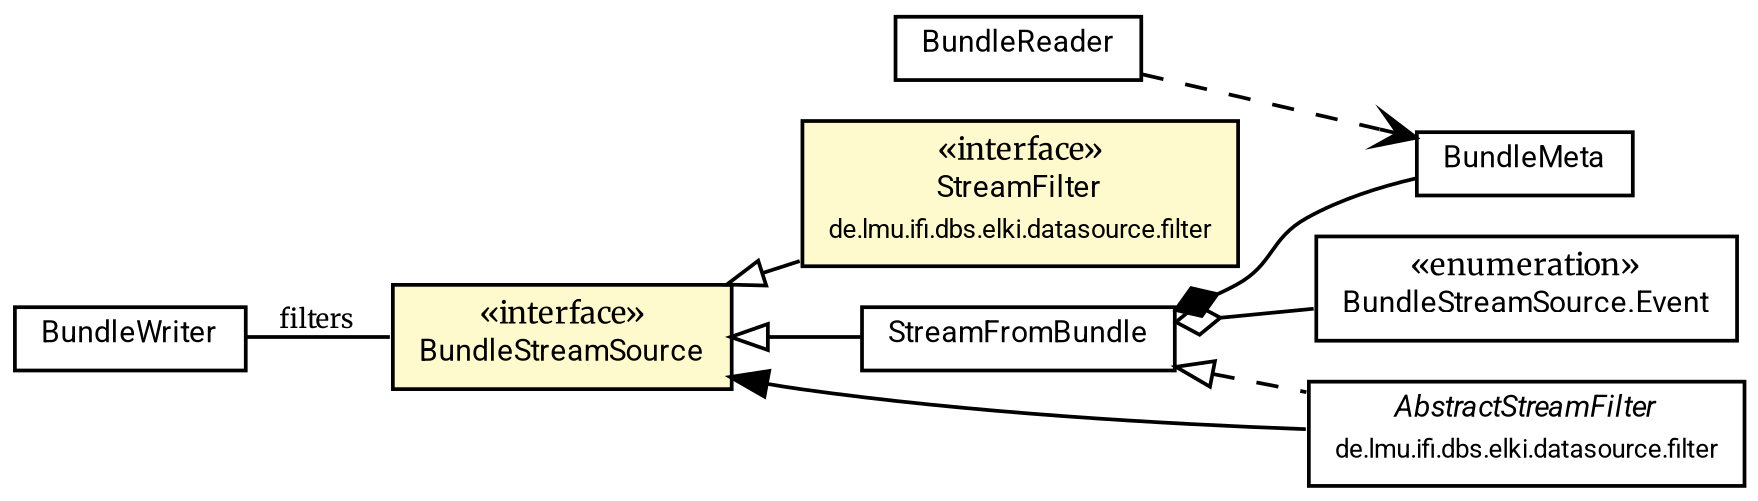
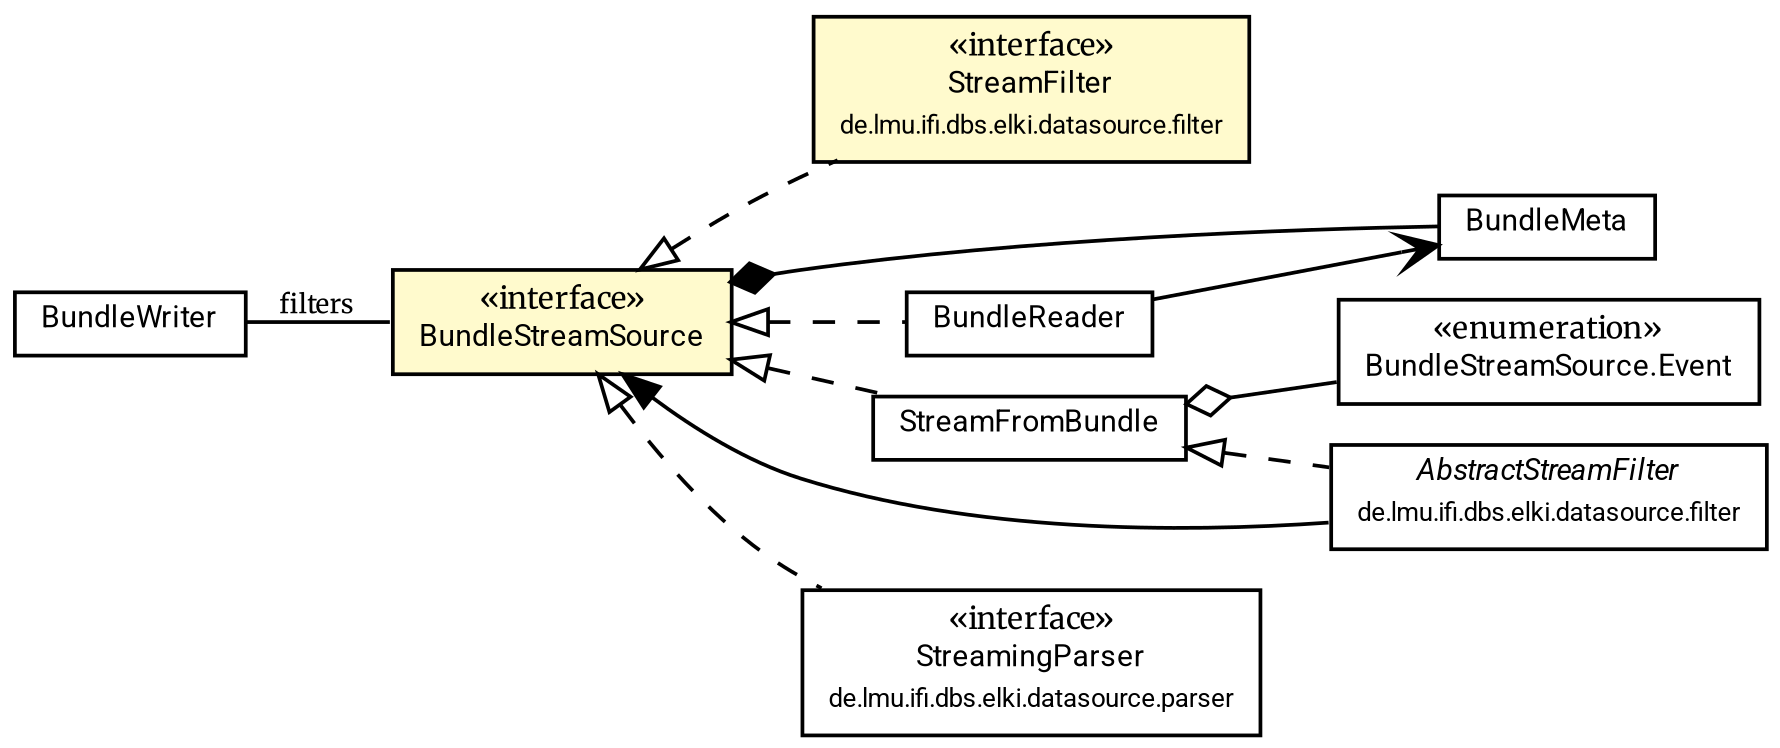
(1261, 102) -> (1277, 276)
(1306, 219) -> (1106, 240)
(781, 267) -> (753, 201)
none -> (837, 322)
(815, 337) -> (827, 381)
none -> (1030, 661)
